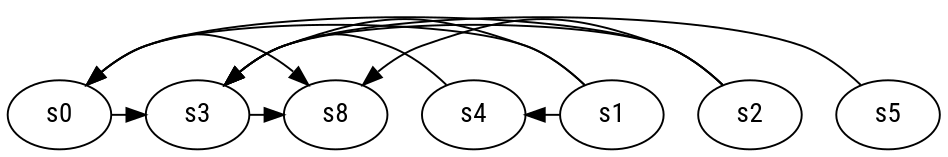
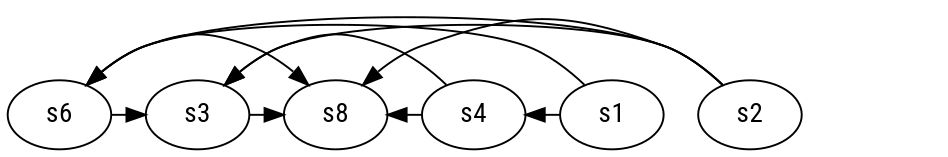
(415, 20) -> none
(59, 115) -> (59, 115)
none -> (414, 115)
(888, 115) -> none
